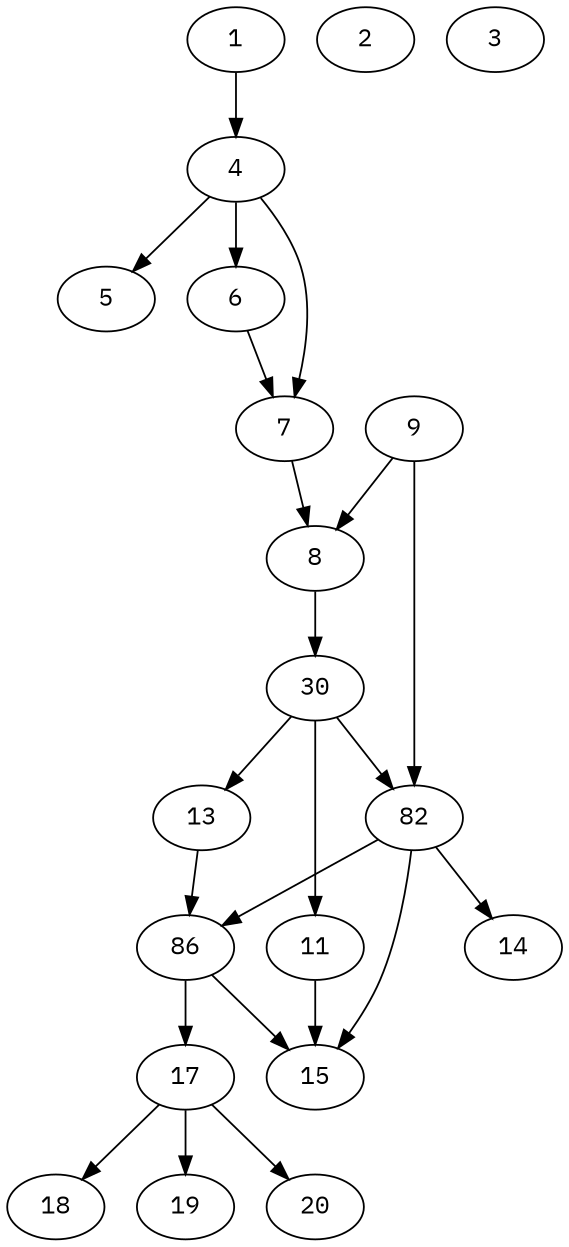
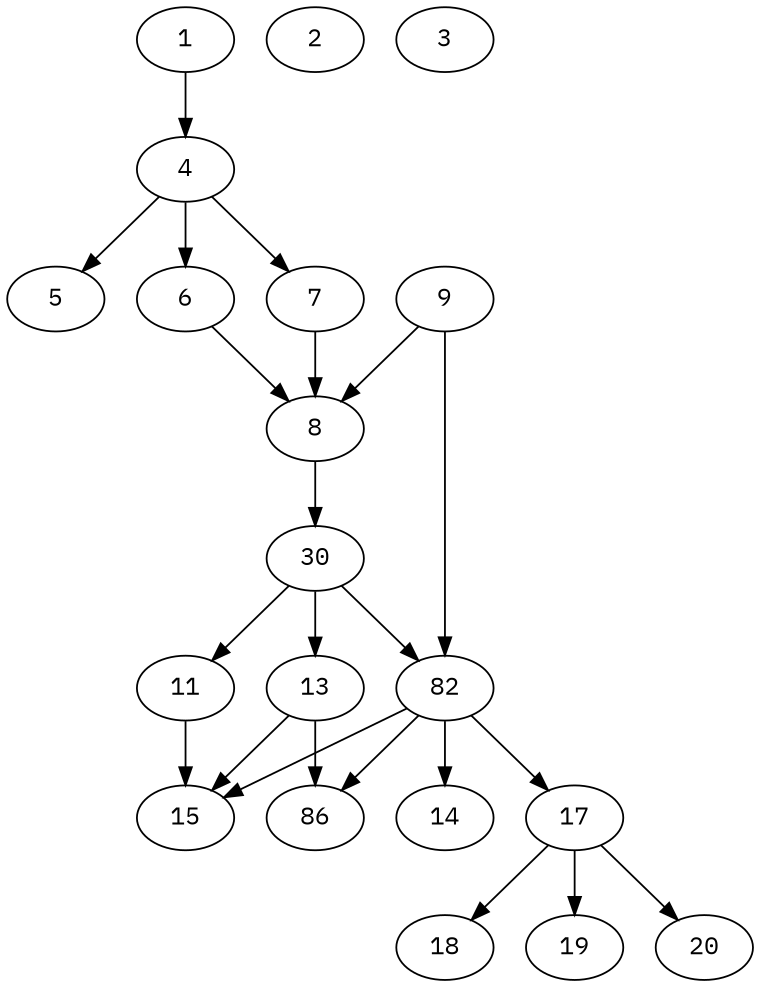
(257, 355) -> (244, 357)
(186, 1004) -> (503, 747)
(244, 1006) -> (257, 747)
